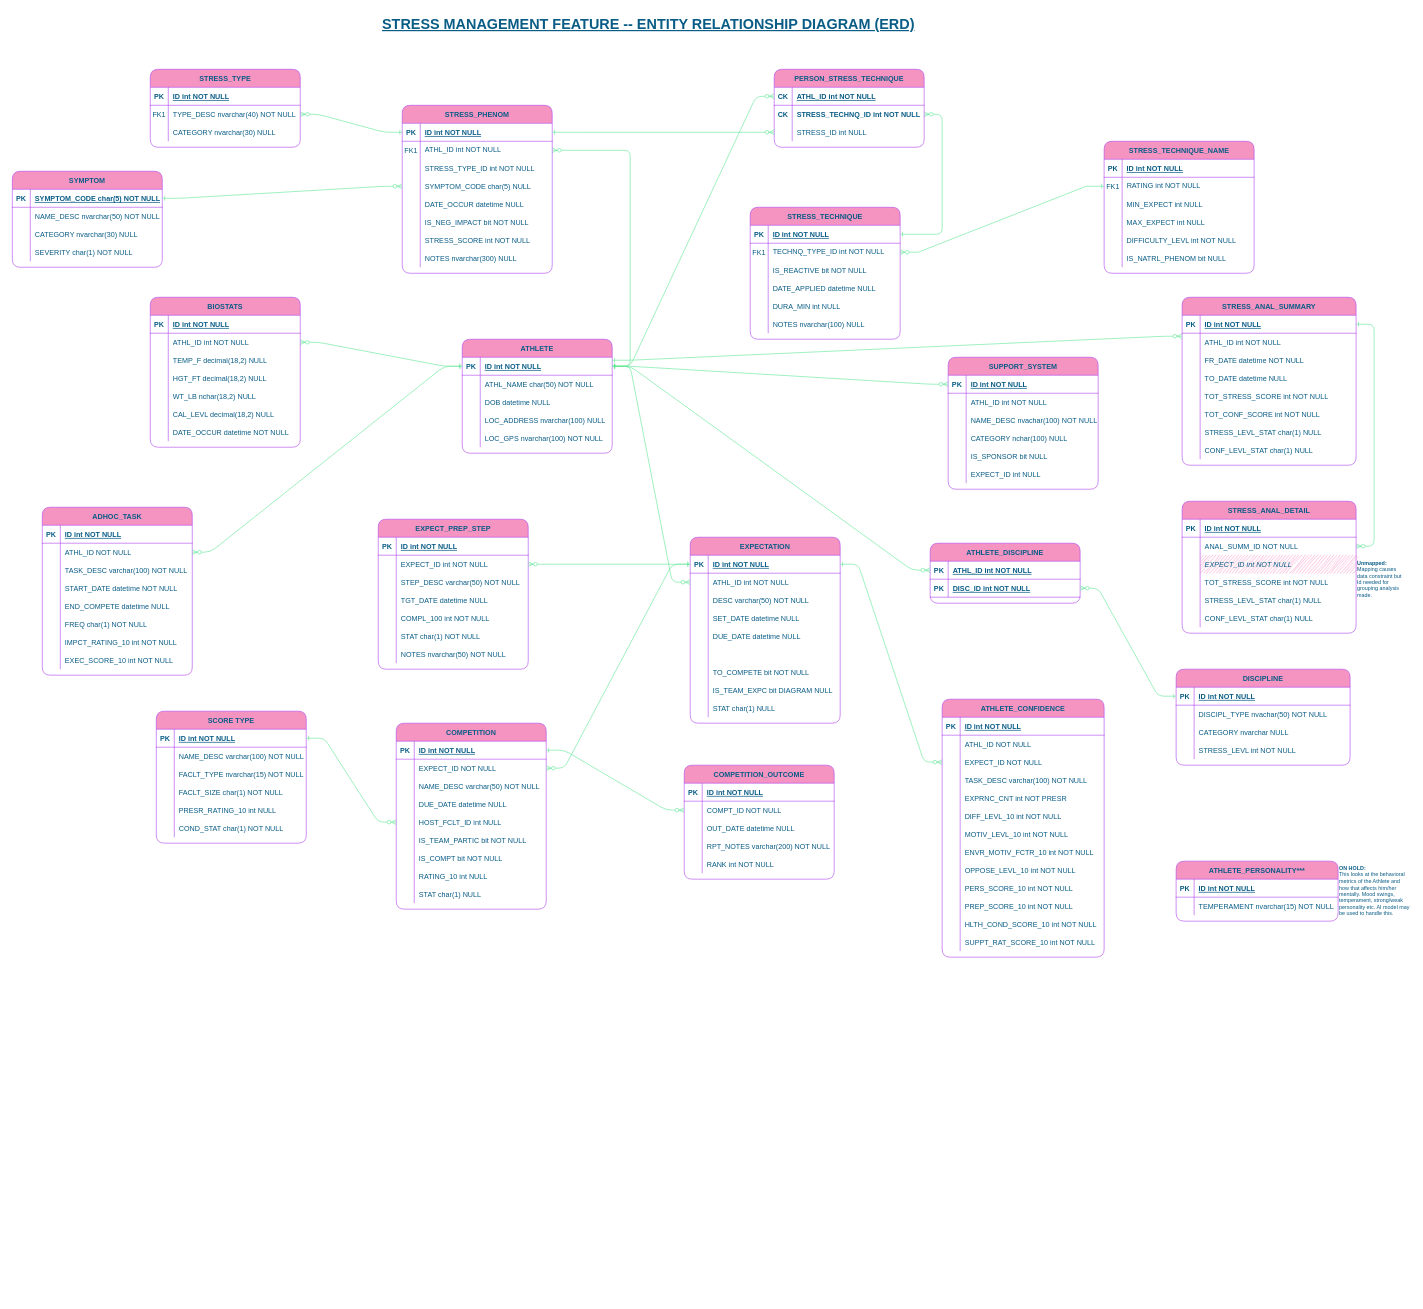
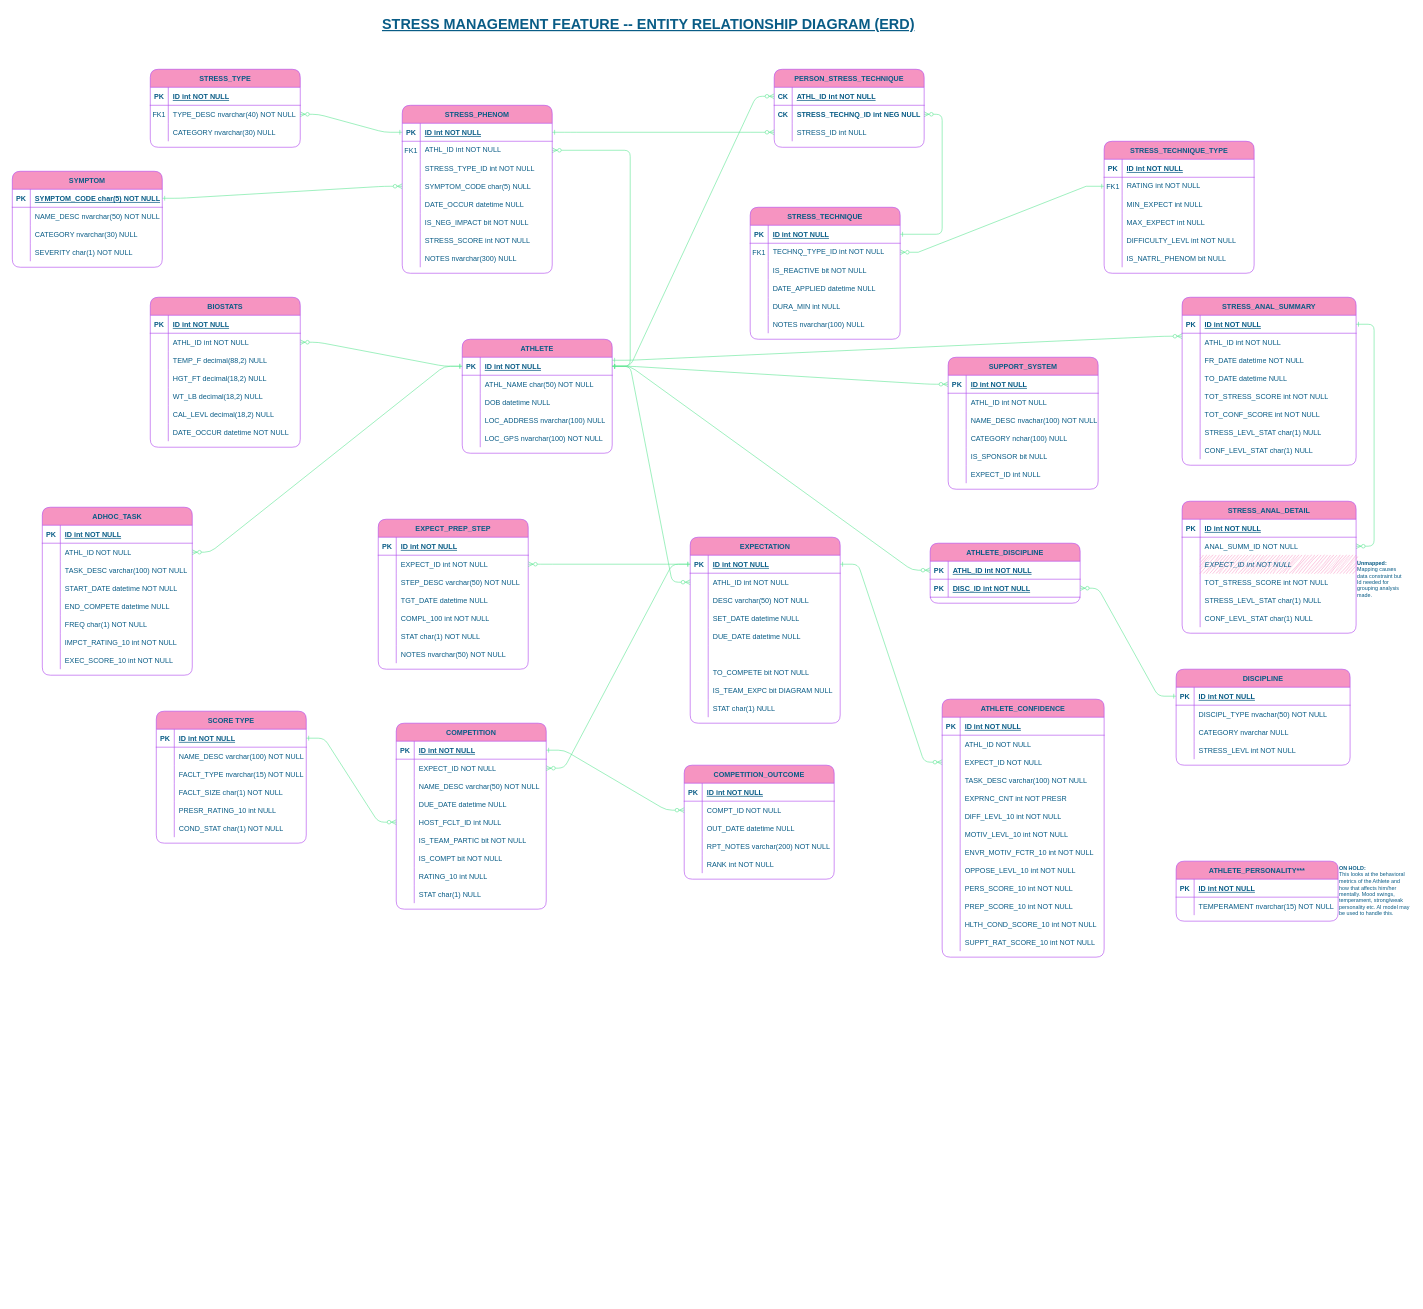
(852, 115) -> (852, 115)
(1179, 151) -> (1179, 151)
(219, 361) -> (219, 361)
(214, 397) -> (217, 397)
